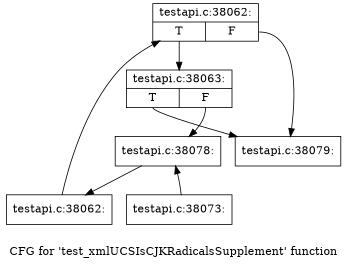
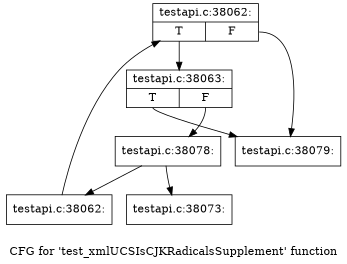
(180, 184) -> (168, 177)
